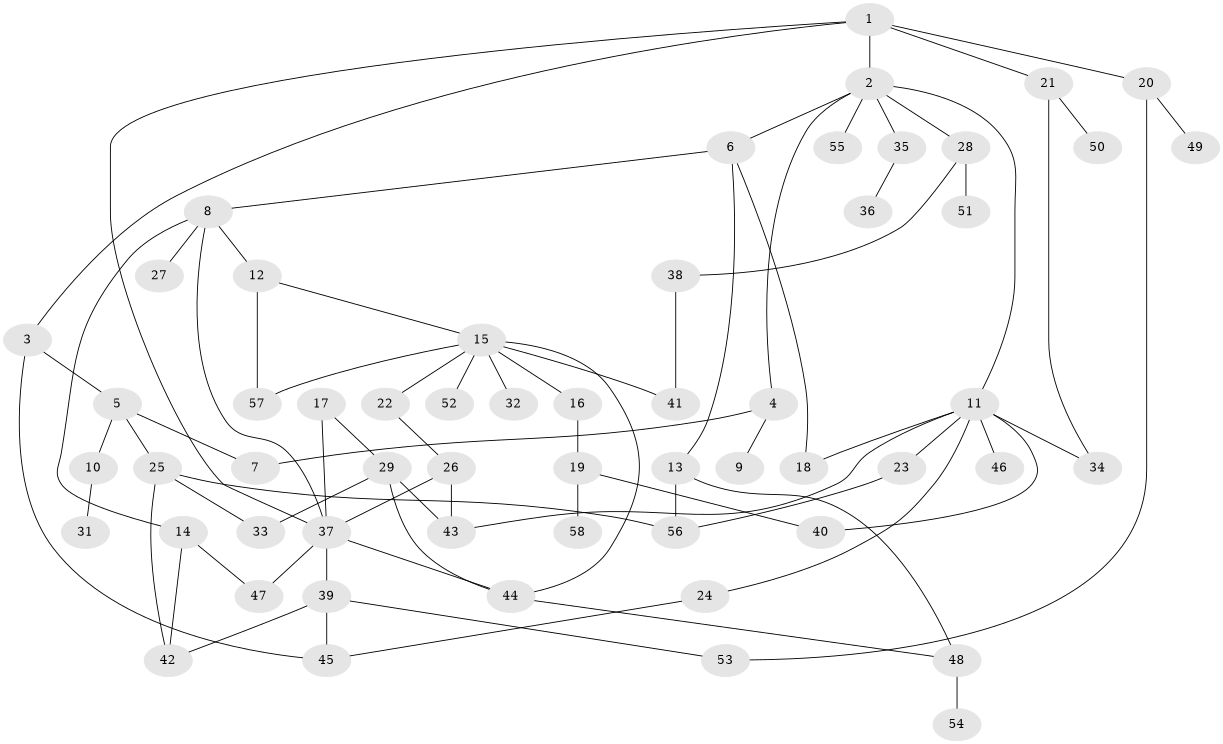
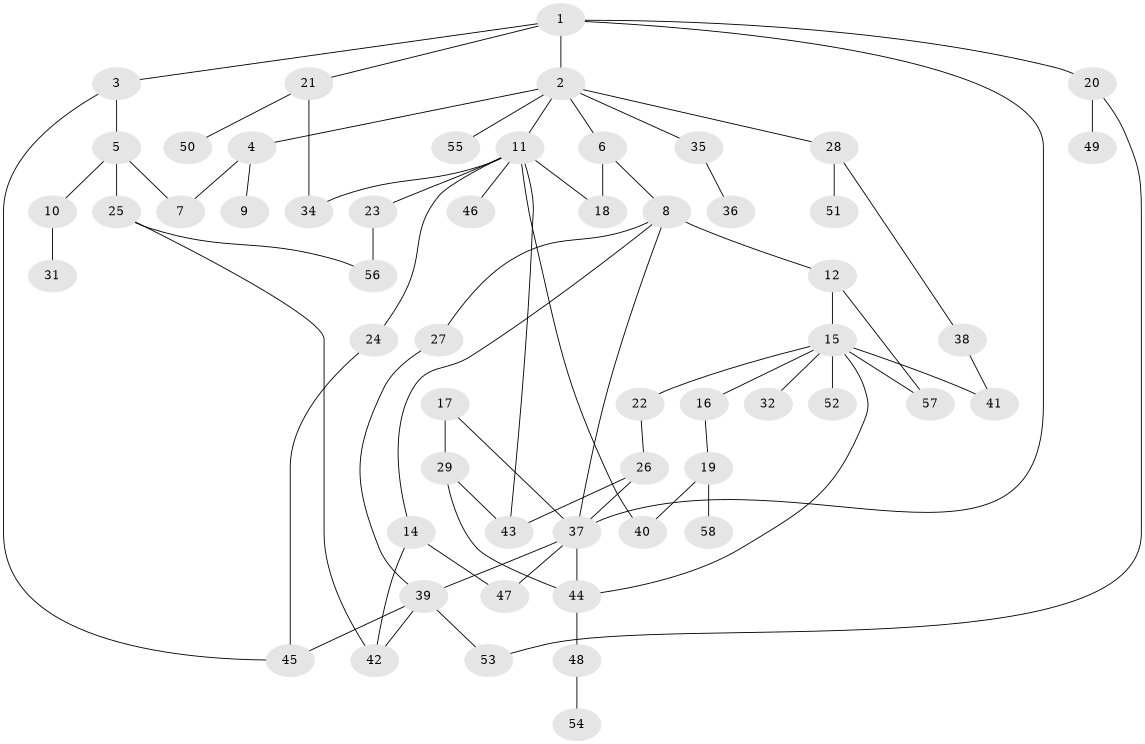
none -> (360, 464)
(676, 468) -> none
(261, 532) -> none
